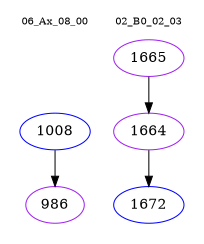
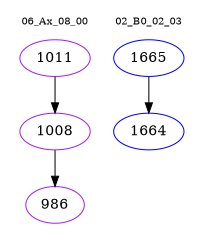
none -> (55, 58)
(149, 58) -> (149, 58)
(55, 132) -> (55, 132)
(149, 132) -> (149, 132)
(149, 205) -> none
